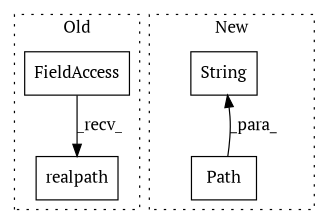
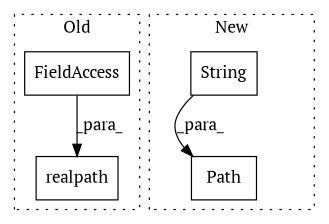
(100, 126) -> (100, 126)
(230, 132) -> (176, 120)
